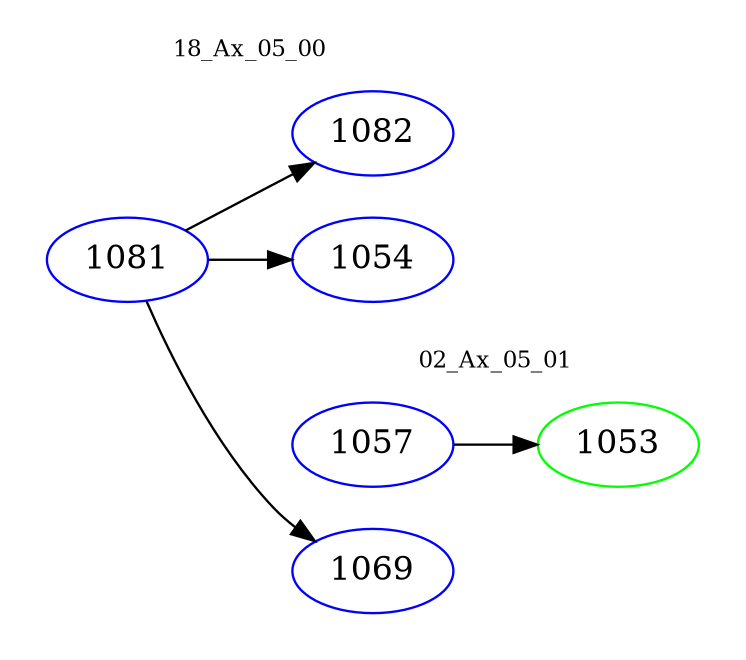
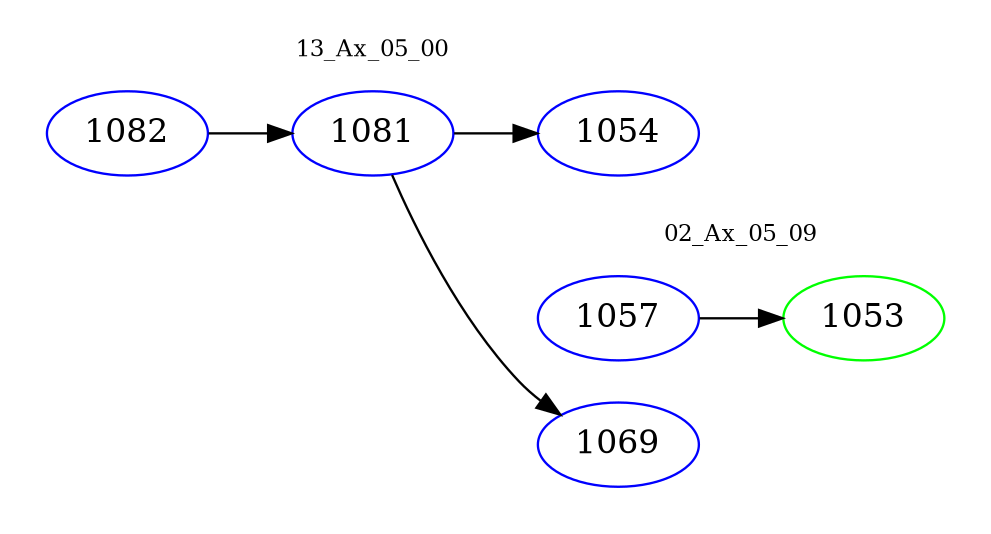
(250, 50) -> (373, 50)
(239, 202) -> (238, 133)
(496, 362) -> (741, 235)
